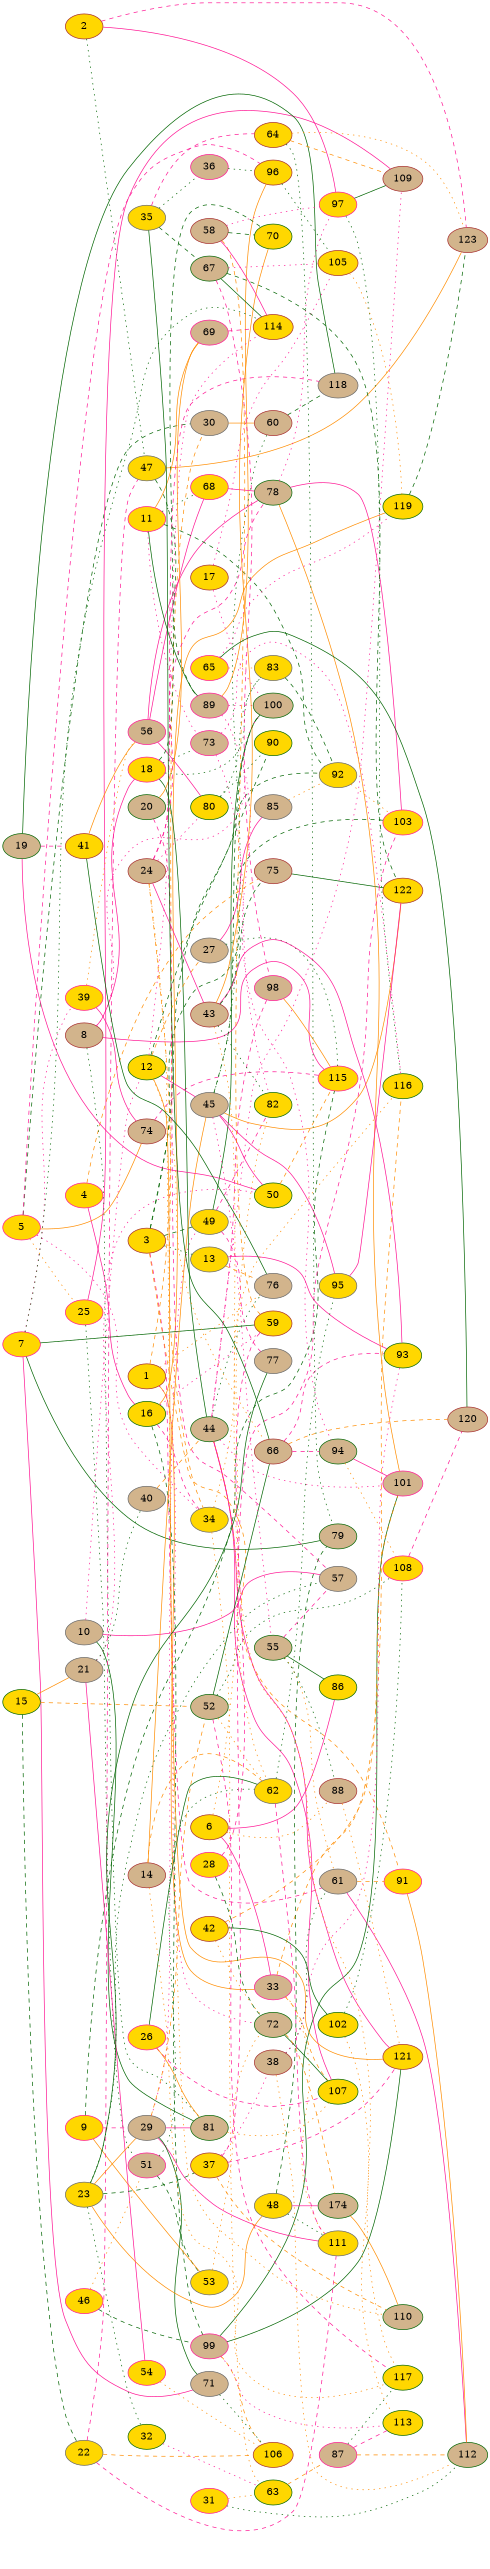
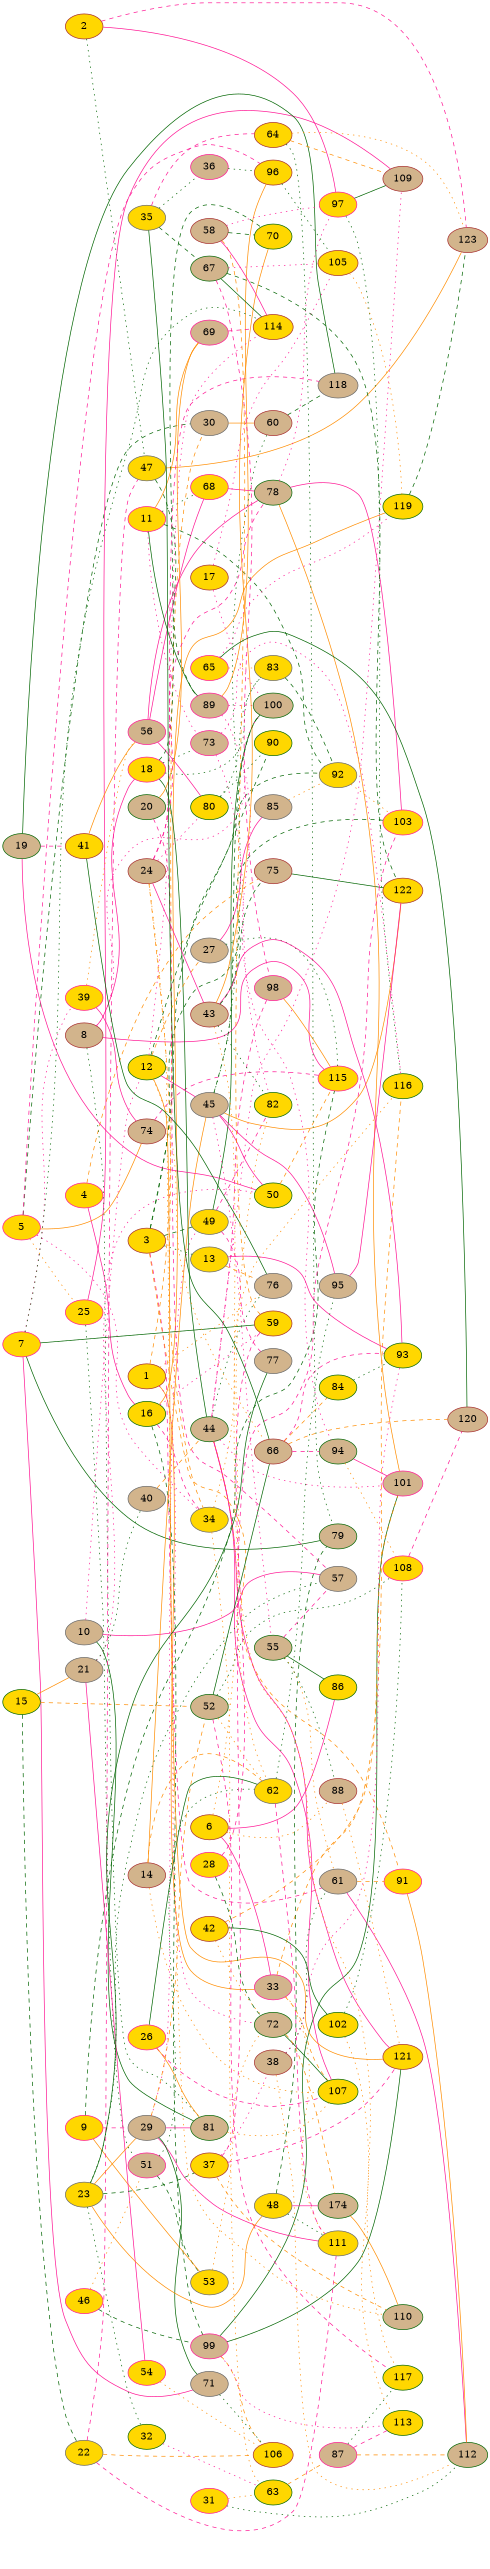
(338, 1286) -> (338, 1286)
none -> (338, 1387)
(190, 2231) -> (195, 2027)
